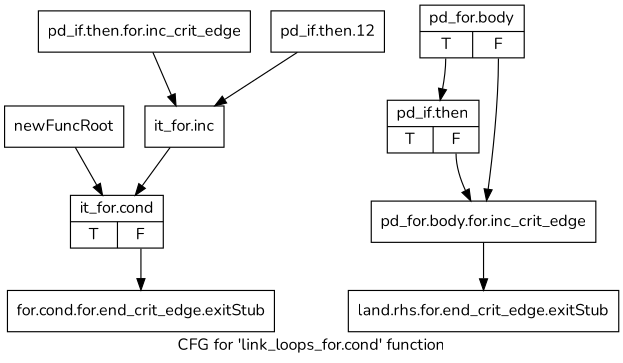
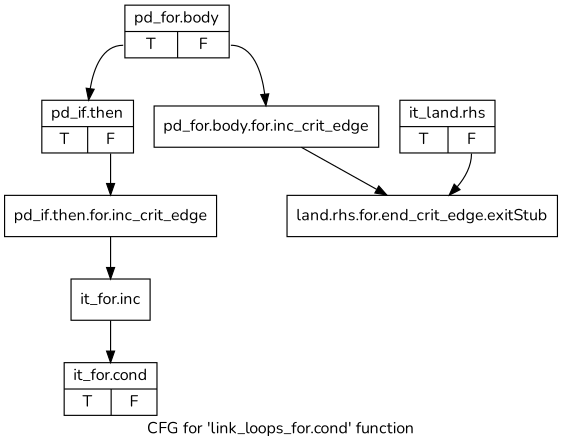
(328, 32) -> none
(64, 127) -> none
none -> (447, 127)
(459, 172) -> (111, 169)
(141, 311) -> none
